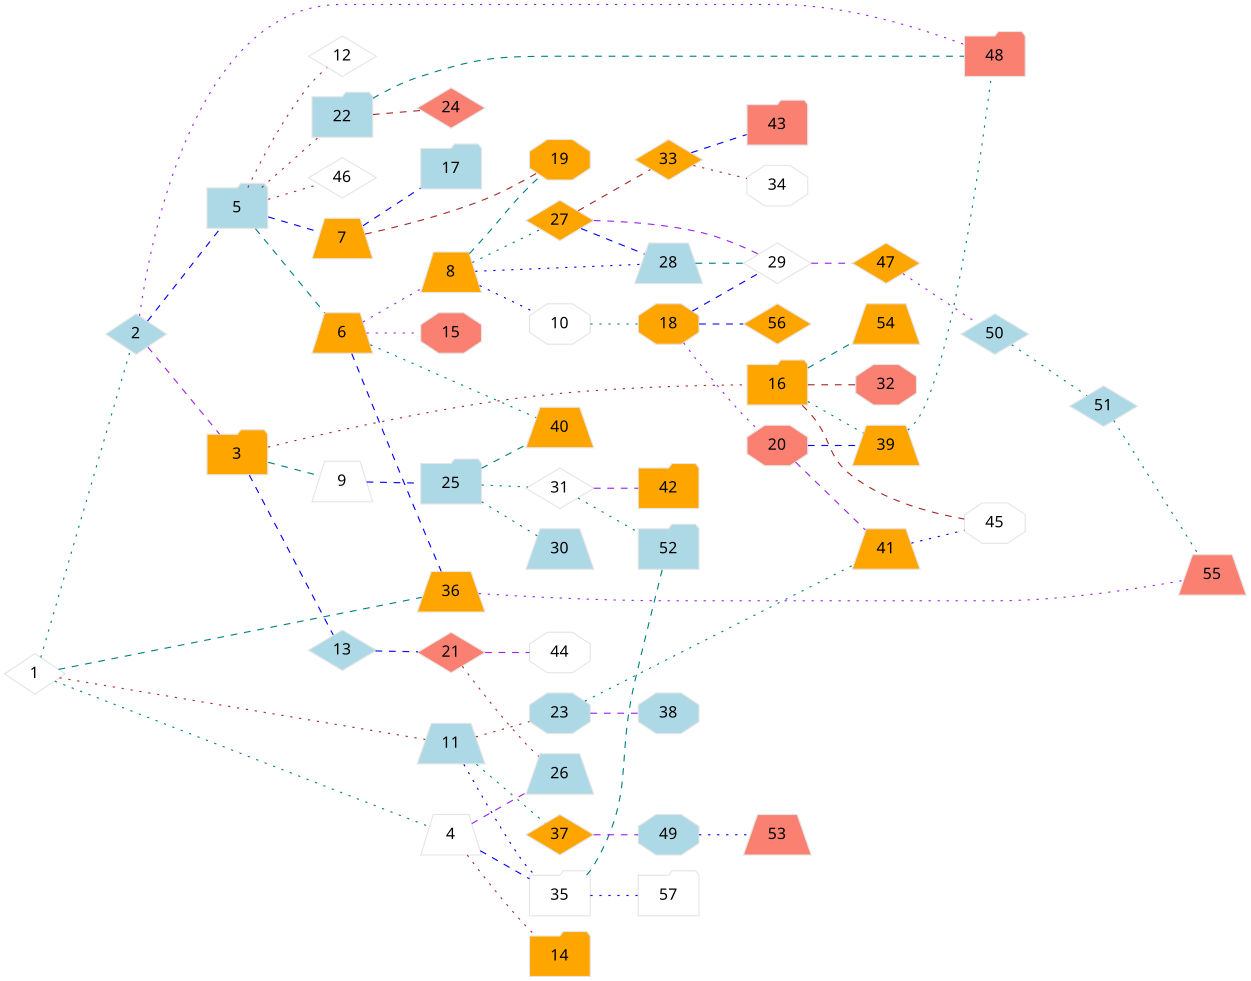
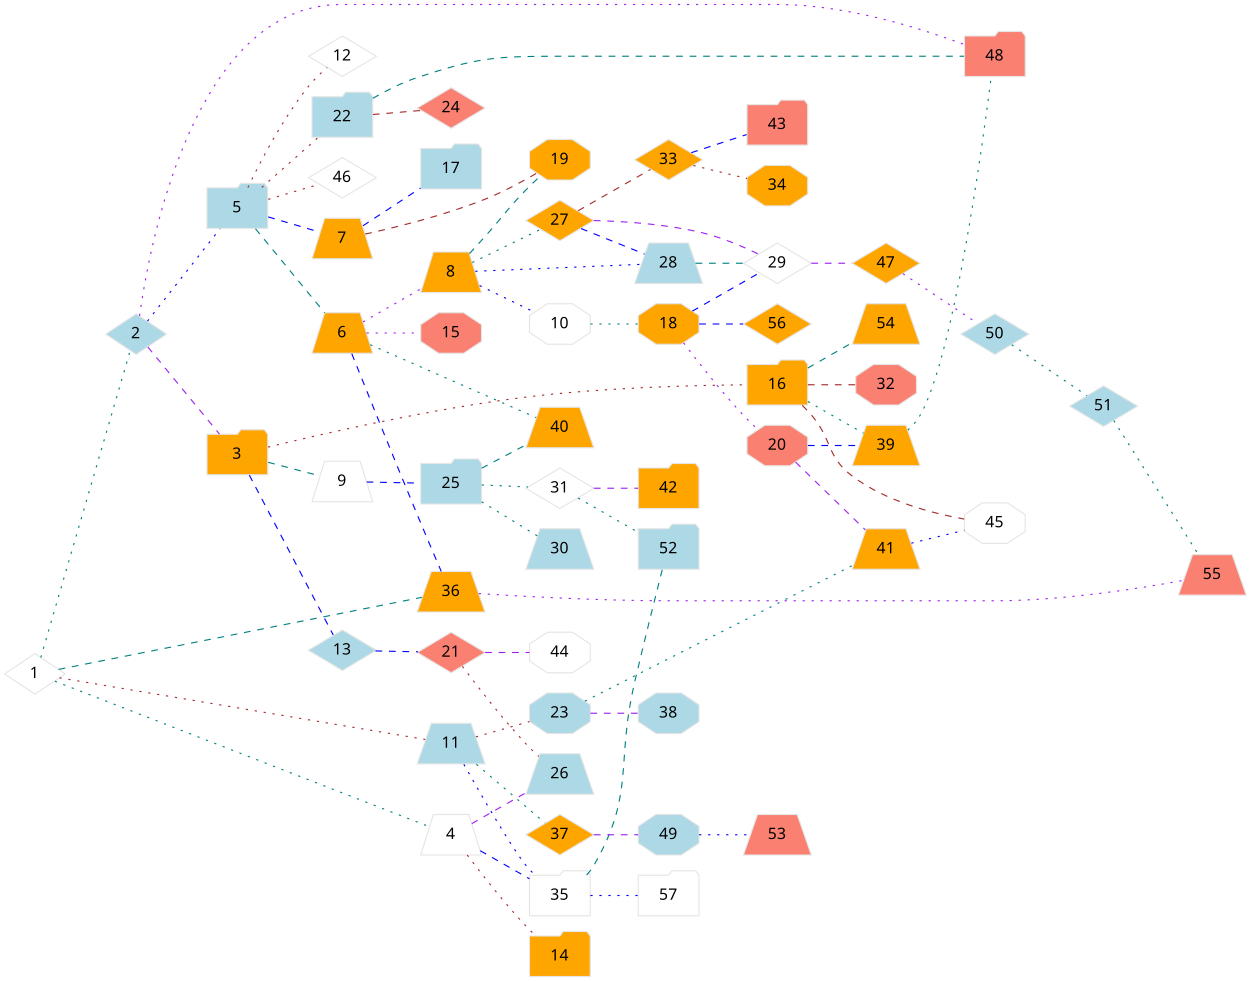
(777, 186) -> (777, 186)
(184, 275) -> (184, 275)
